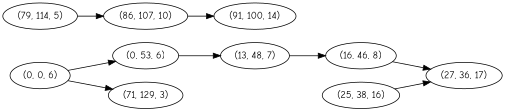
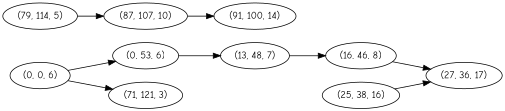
(146, 16) -> (146, 16)
(146, 95) -> (146, 95)
